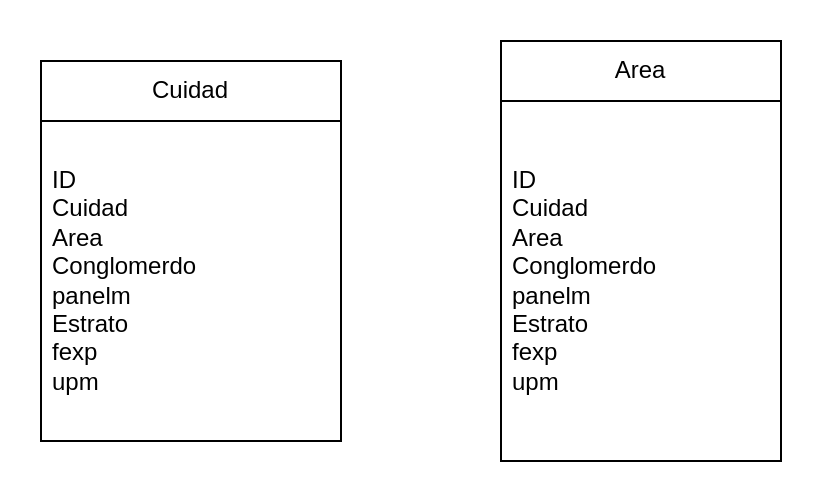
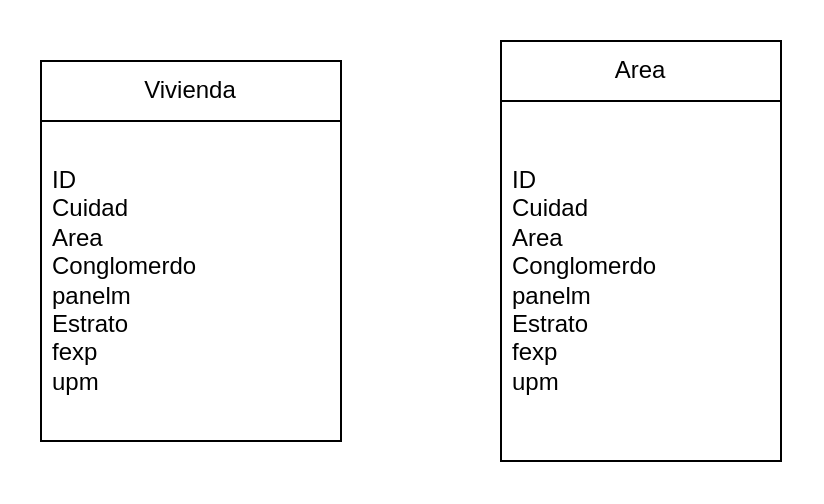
(191, 91) -> (191, 91)
